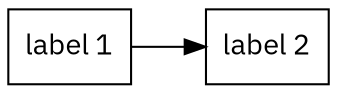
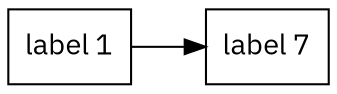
(267, 47) -> (267, 47)
